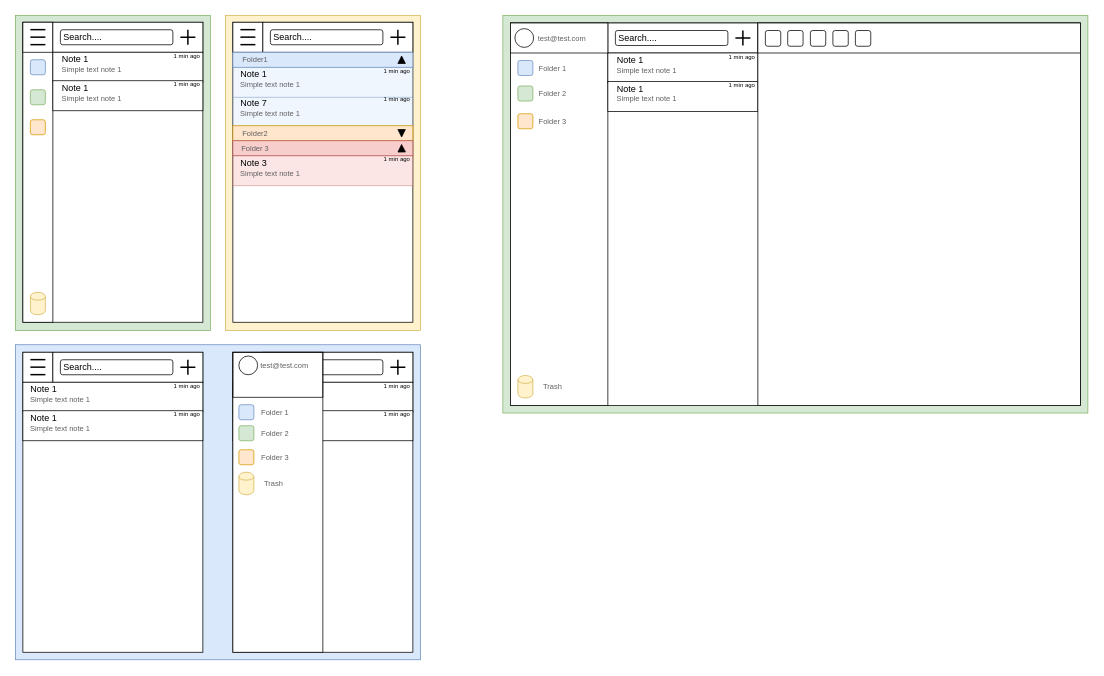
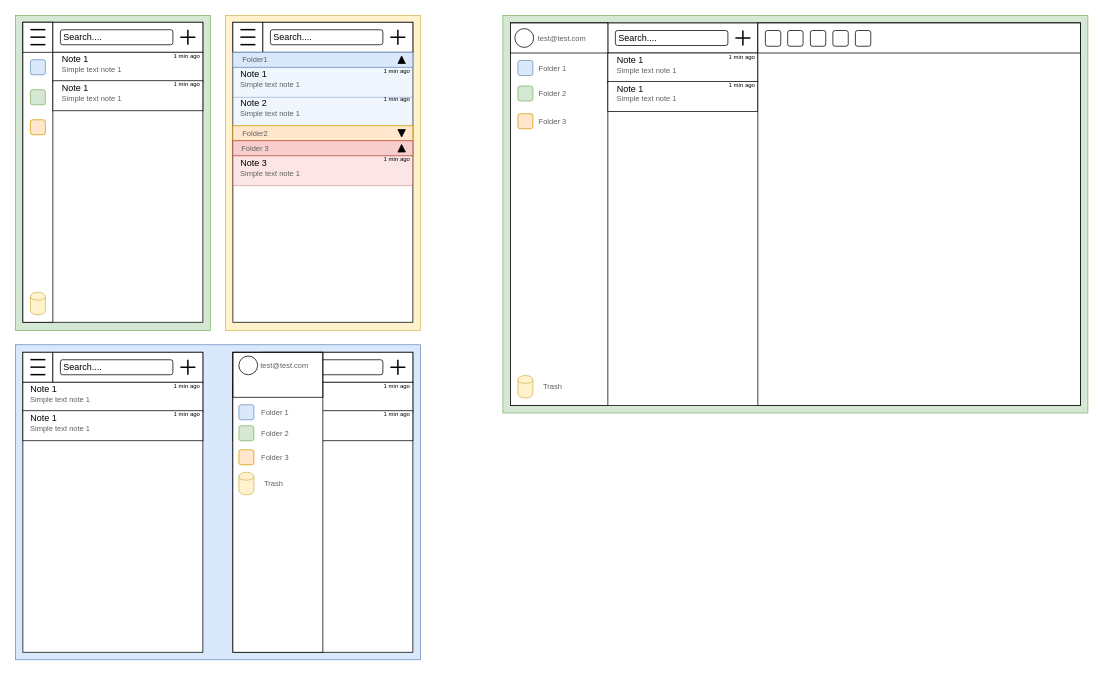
(254, 103) -> (254, 103)
